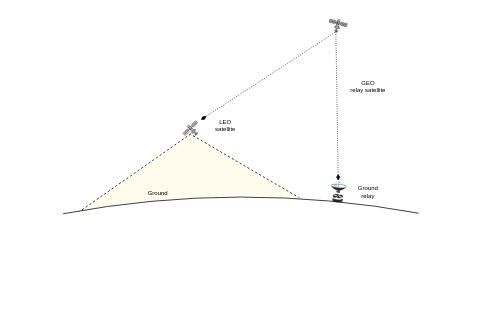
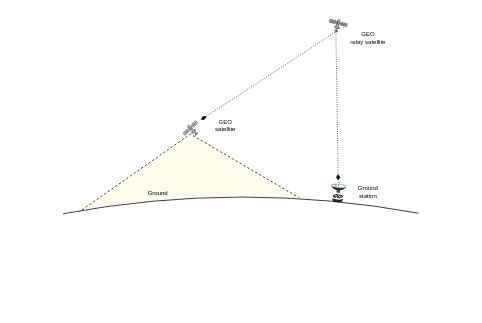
(368, 87) -> (368, 38)
(225, 126) -> (225, 126)
(368, 192) -> (368, 192)
